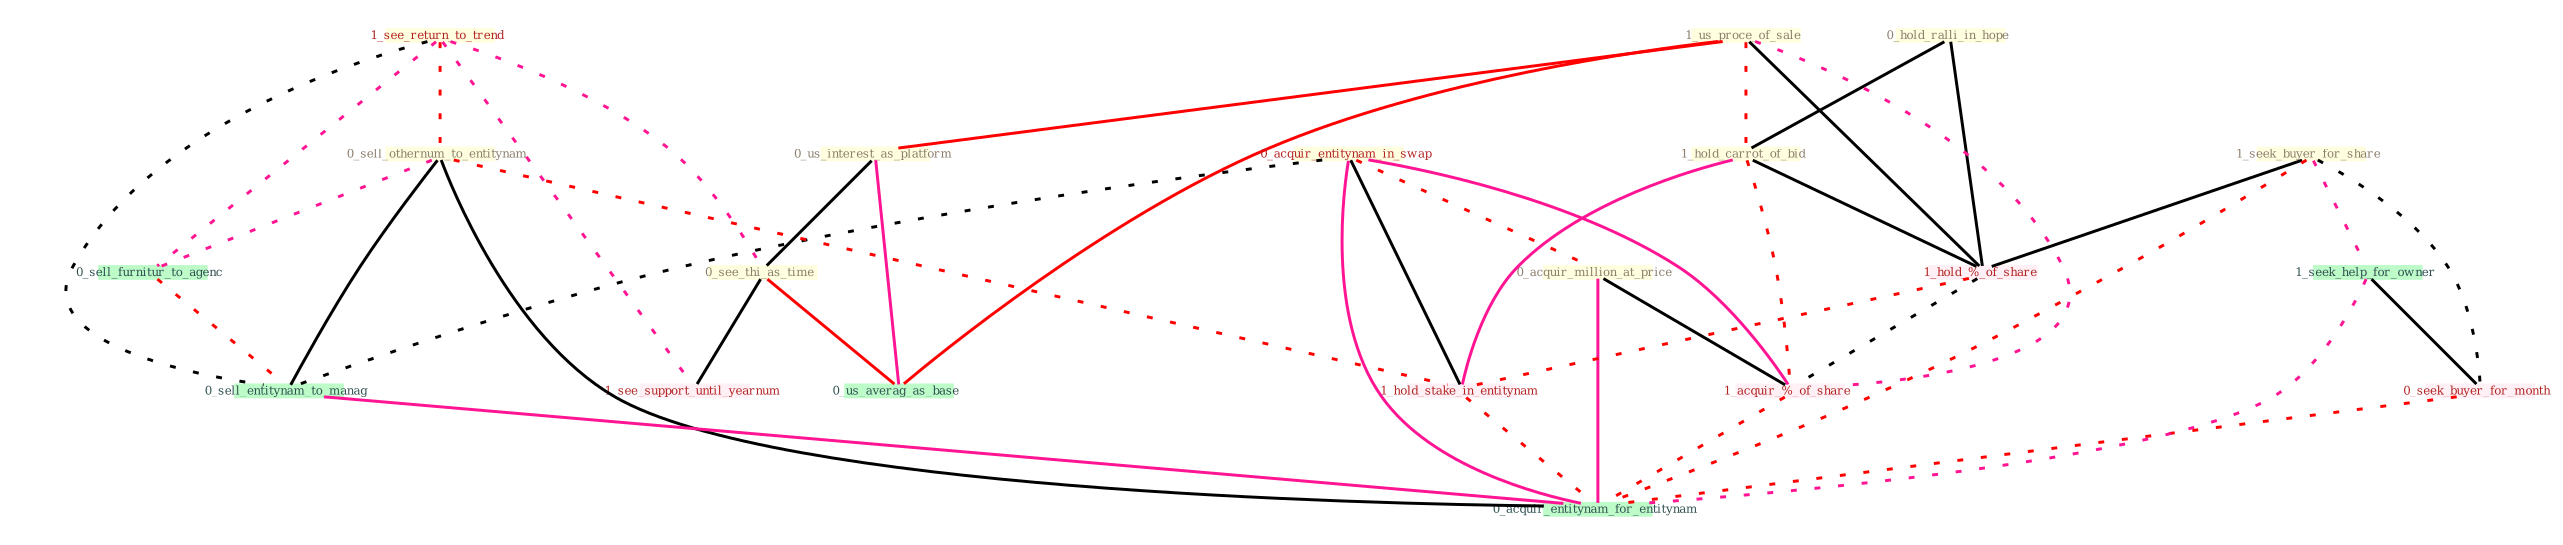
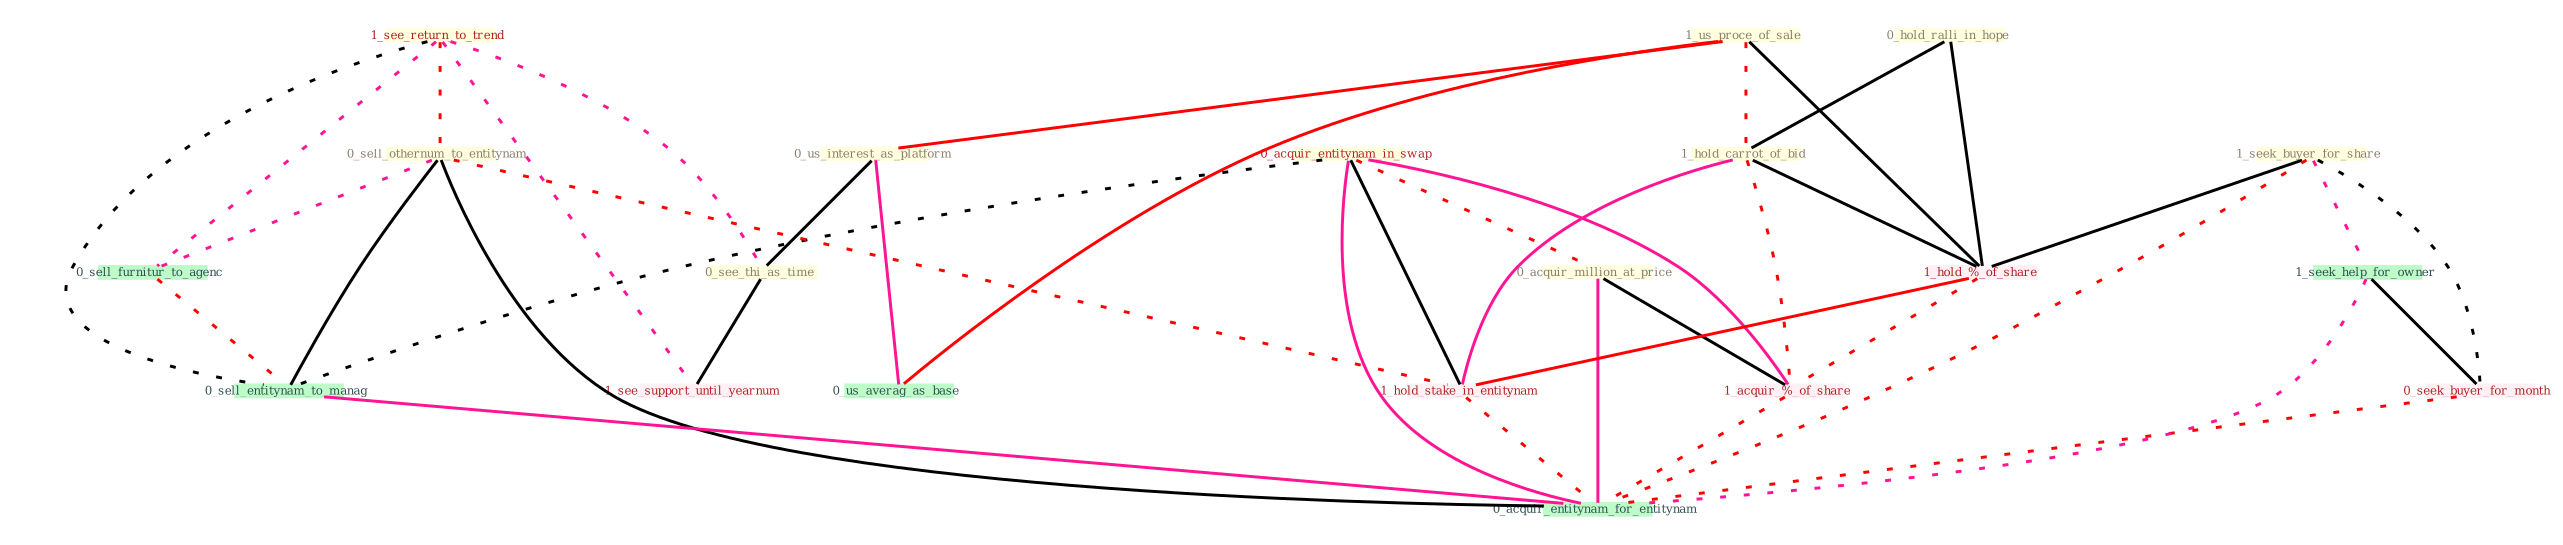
(2035, 223) -> none
(831, 332) -> none
(1886, 332) -> (1886, 332)
(1673, 342) -> (1673, 342)
